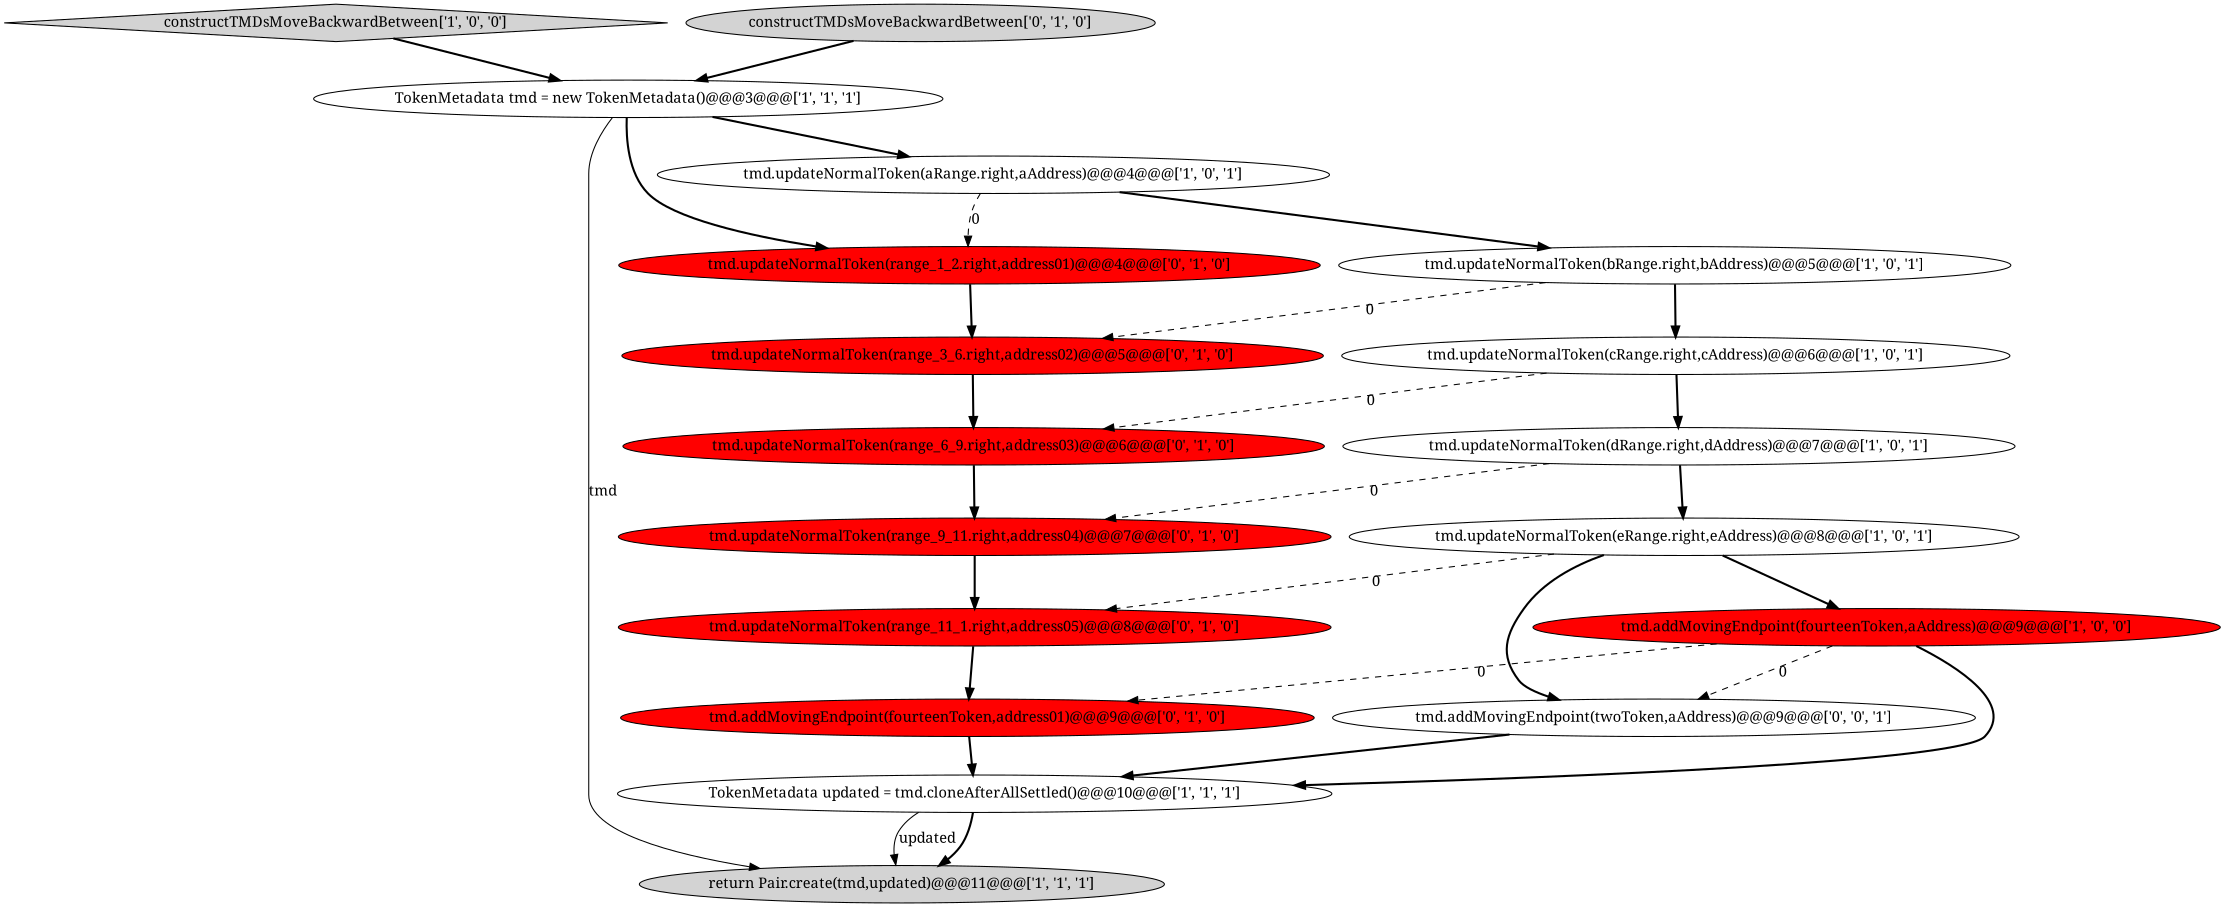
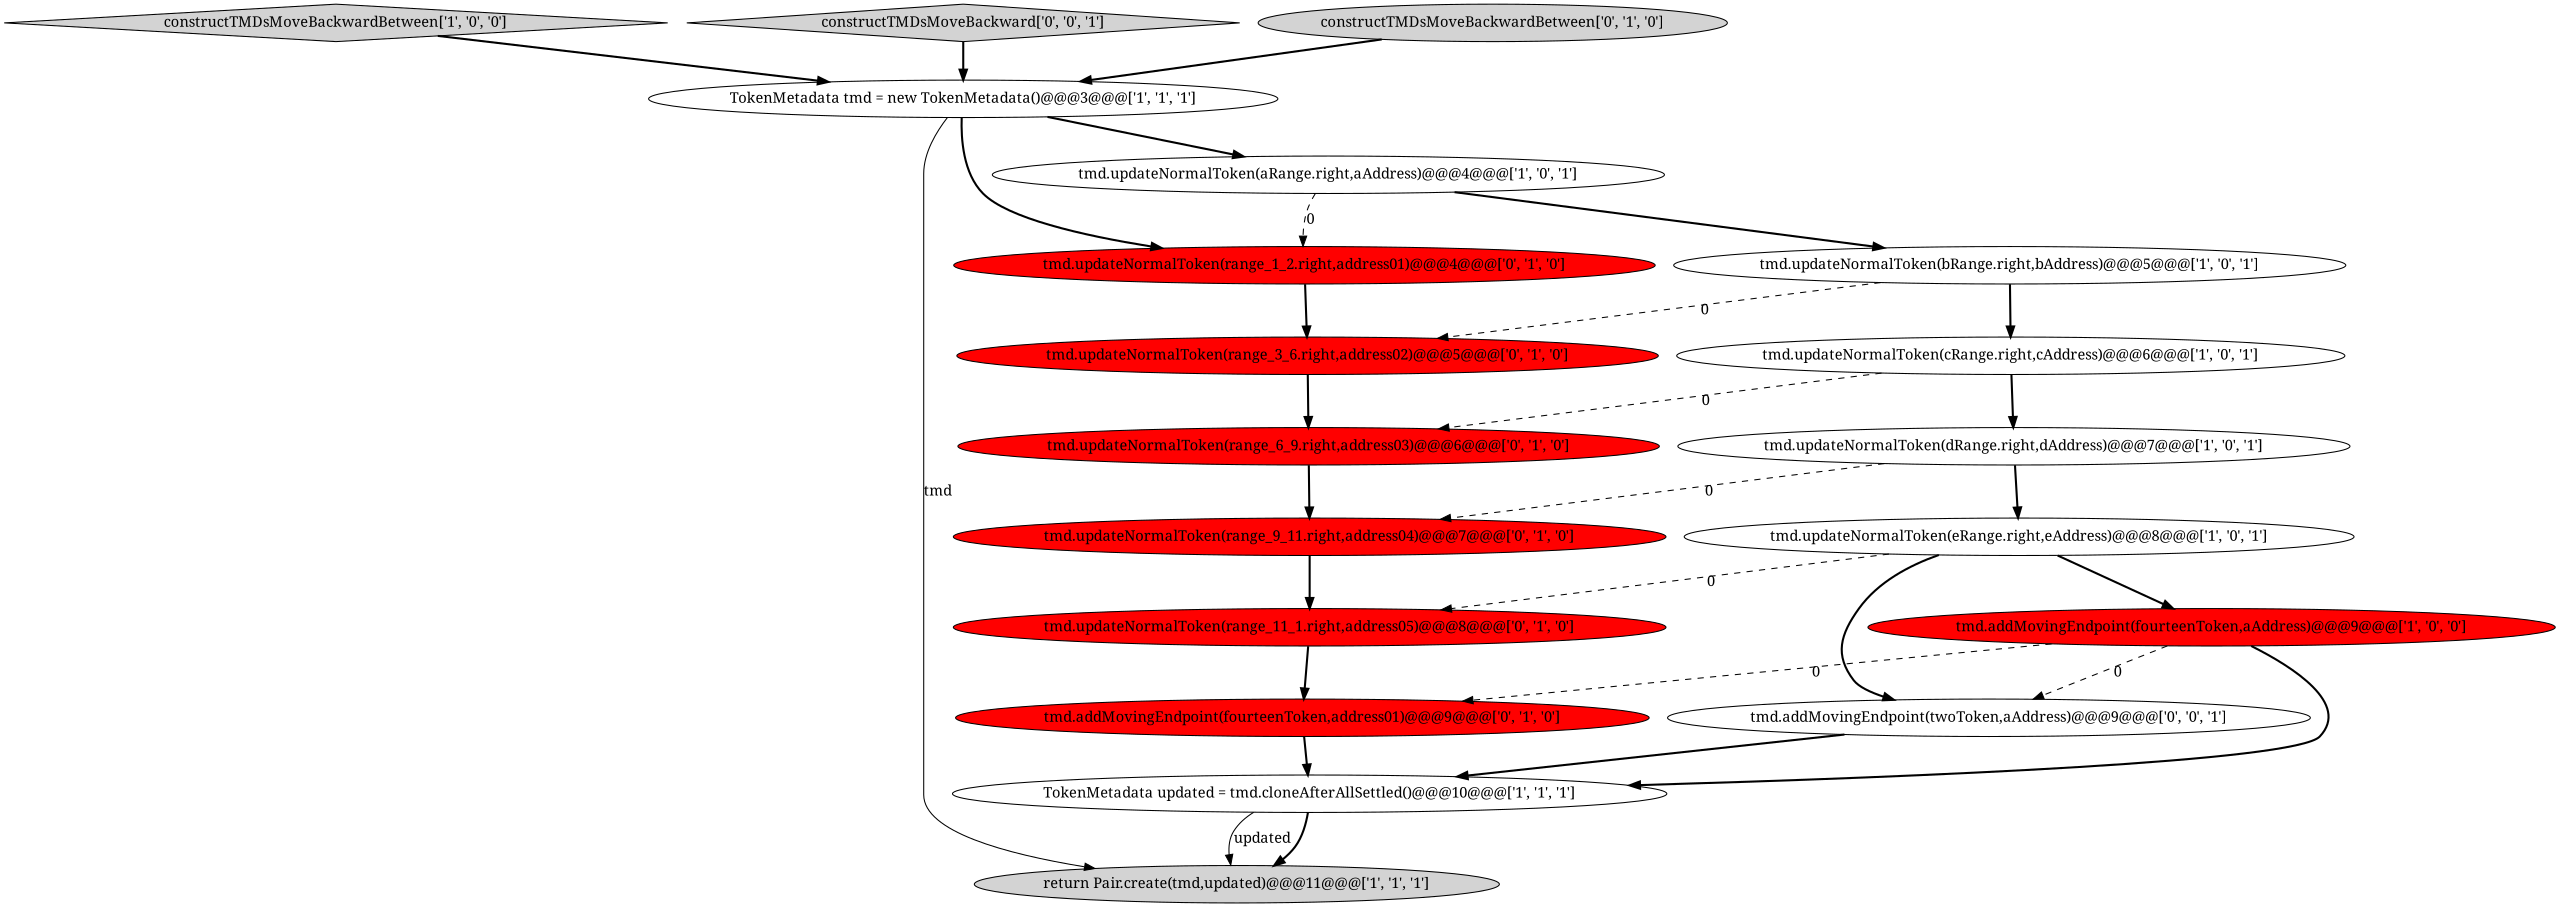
none -> (963, 23)
